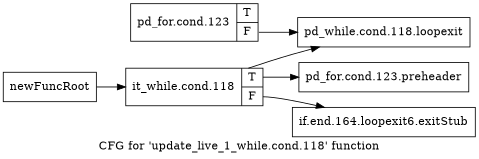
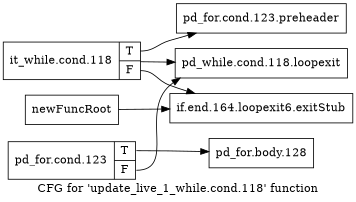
(107, 87) -> (140, 109)
none -> (261, 153)
